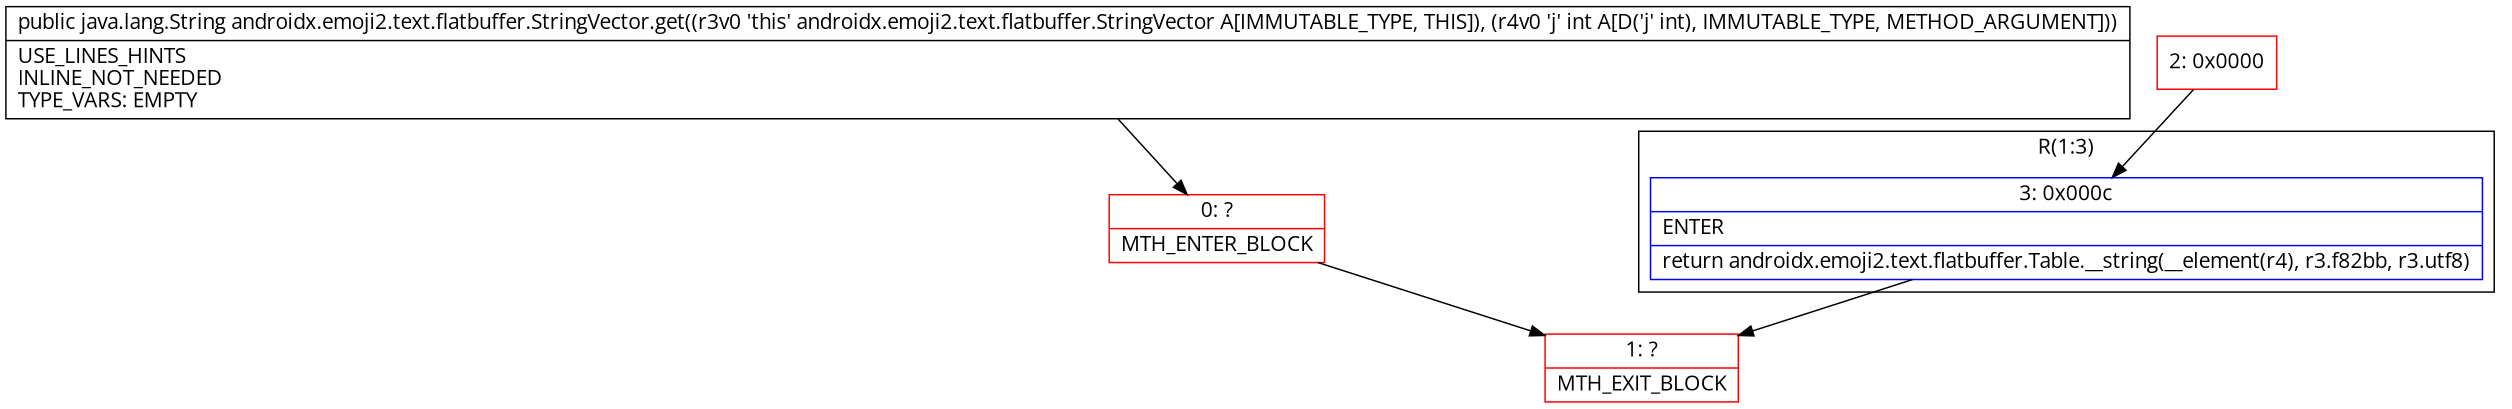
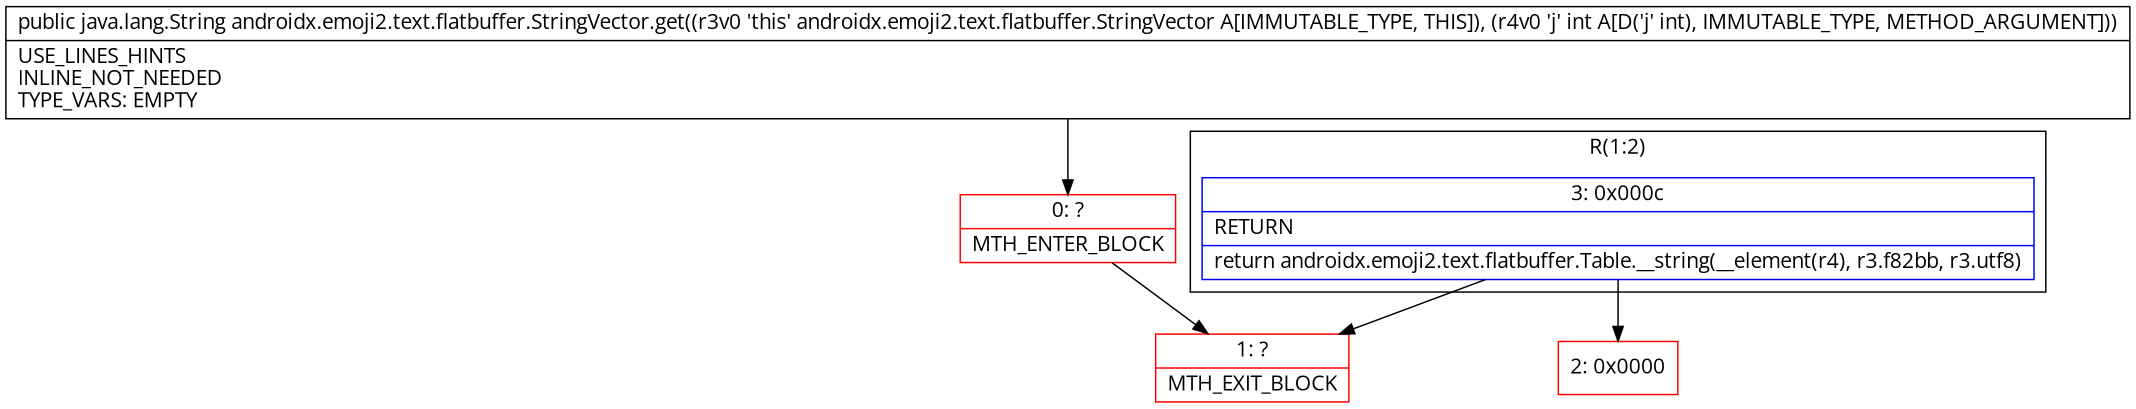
(2163, 122) -> (1618, 303)
(2066, 148) -> (1618, 148)
(1694, 228) -> (1254, 228)
